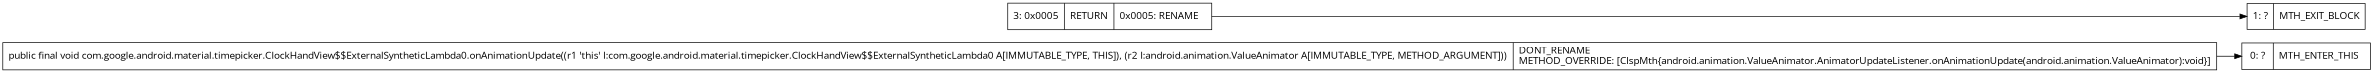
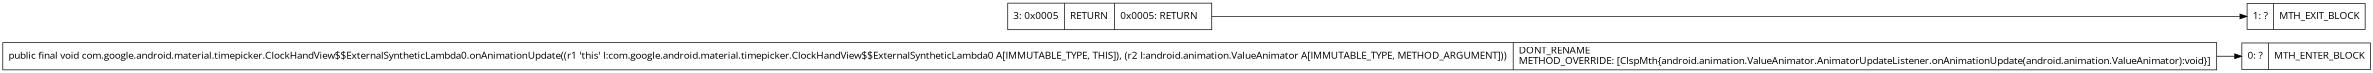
(1163, 16) -> (1163, 16)
(2319, 56) -> (2319, 56)
